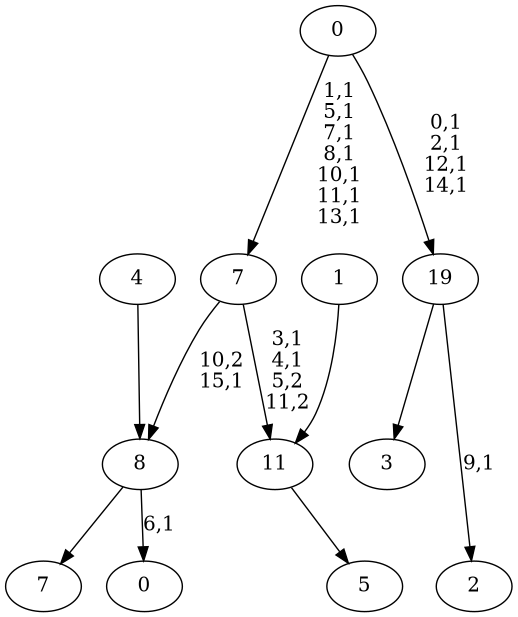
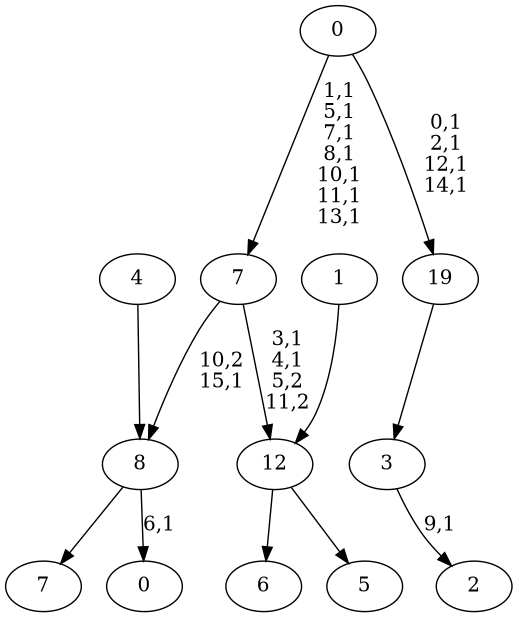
(457, 426) -> (416, 524)
(275, 464) -> (275, 464)
none -> (264, 586)
